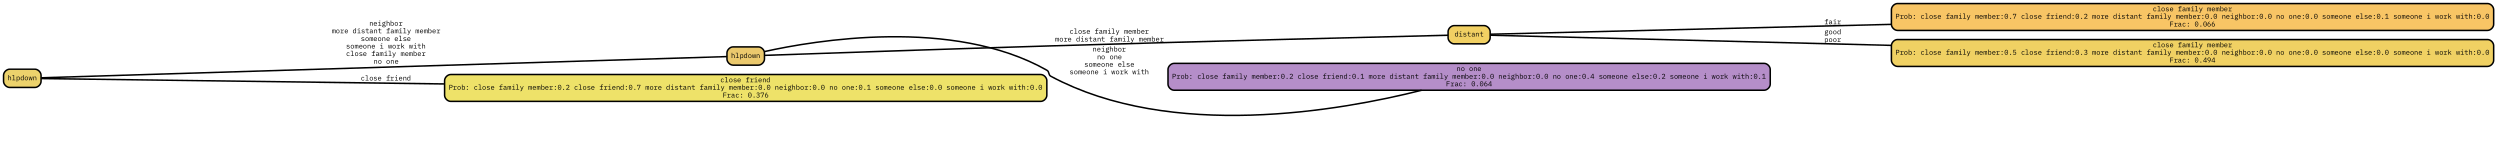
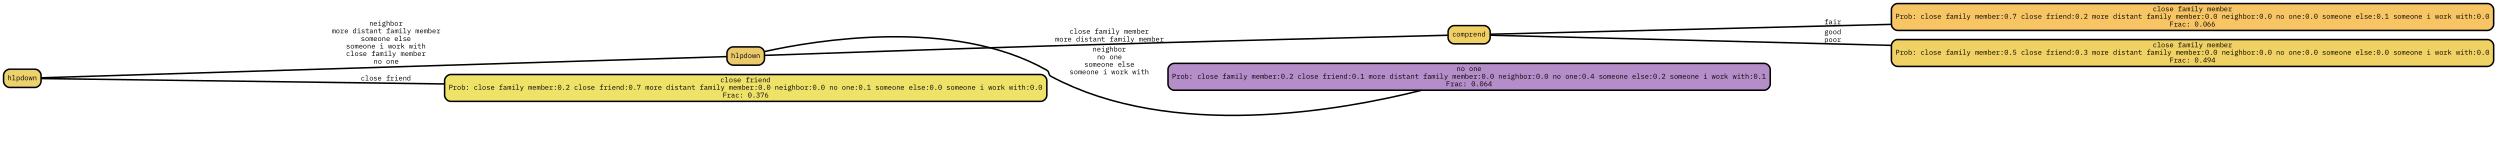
(1469, 35) -> (1469, 35)
